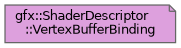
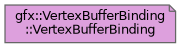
(90, 24) -> (90, 24)
